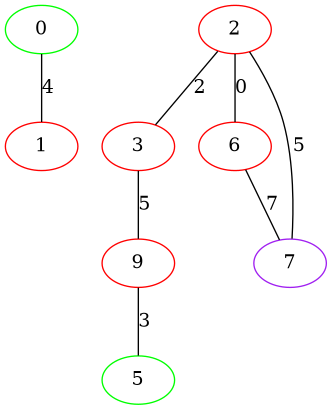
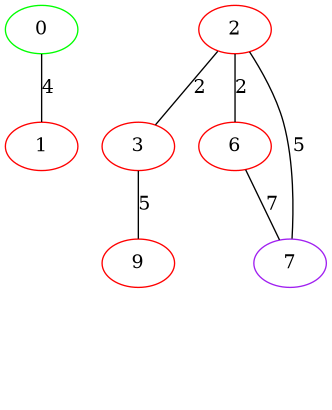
(242, 88) -> (242, 88)
(138, 380) -> none
